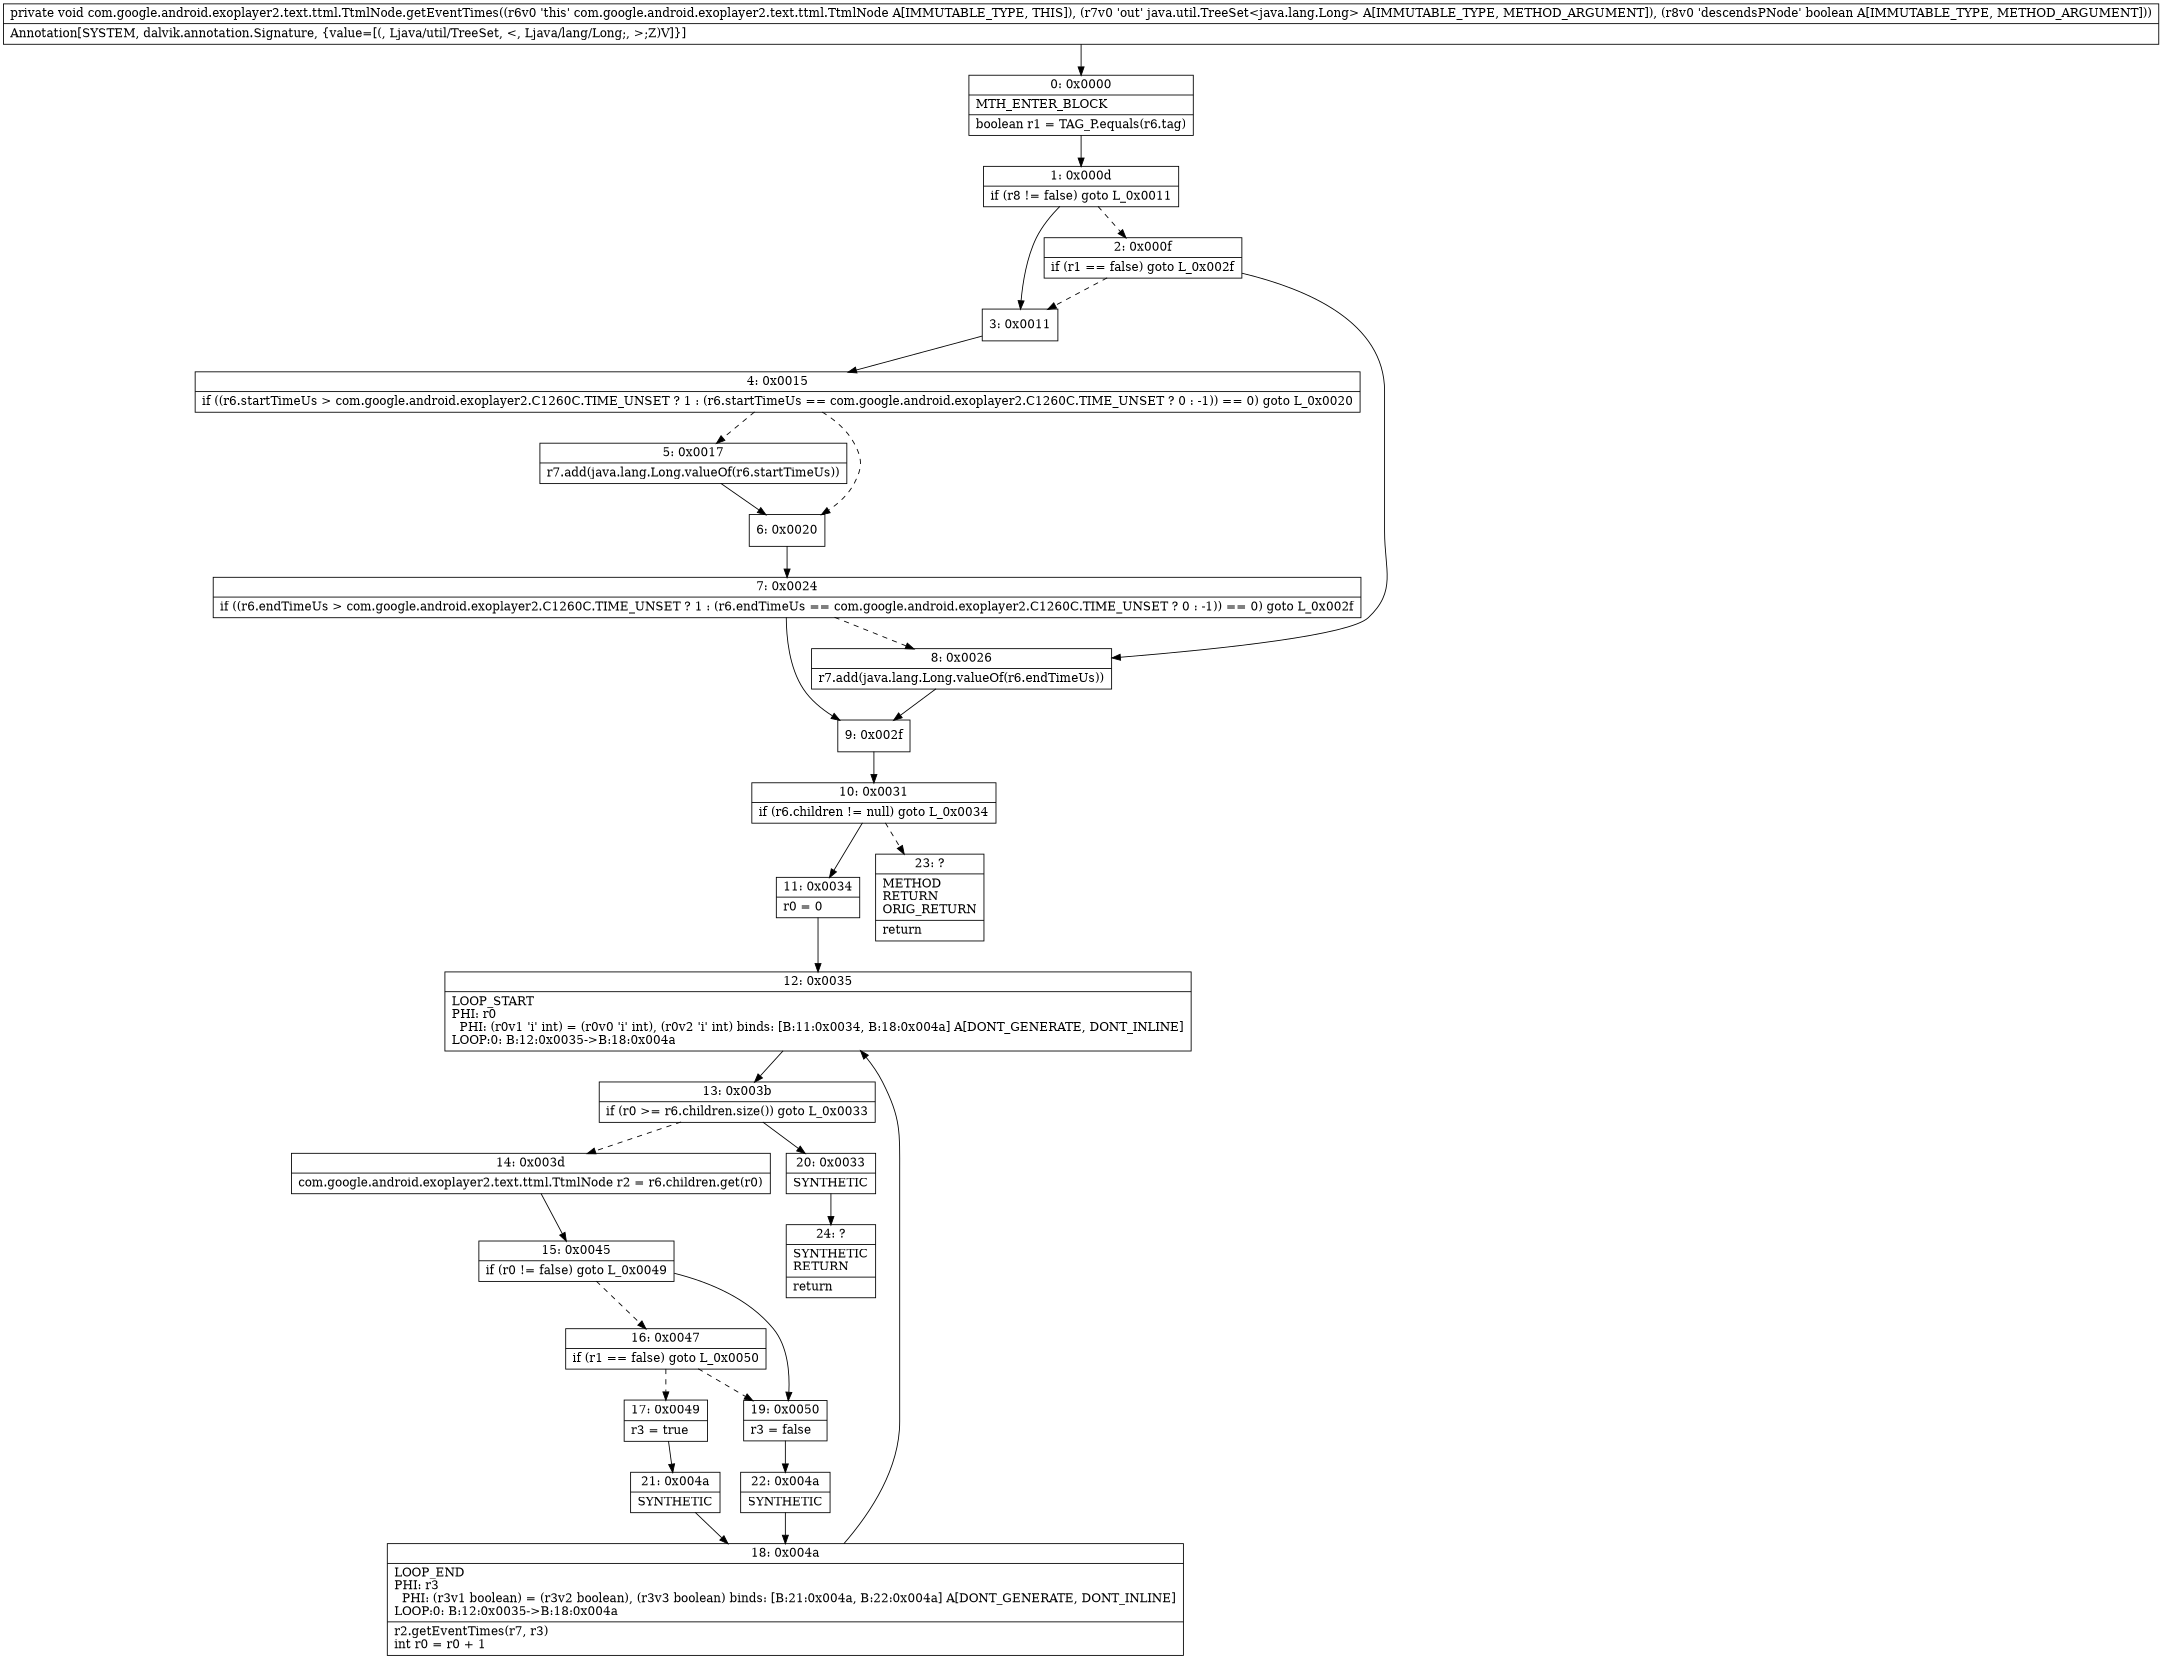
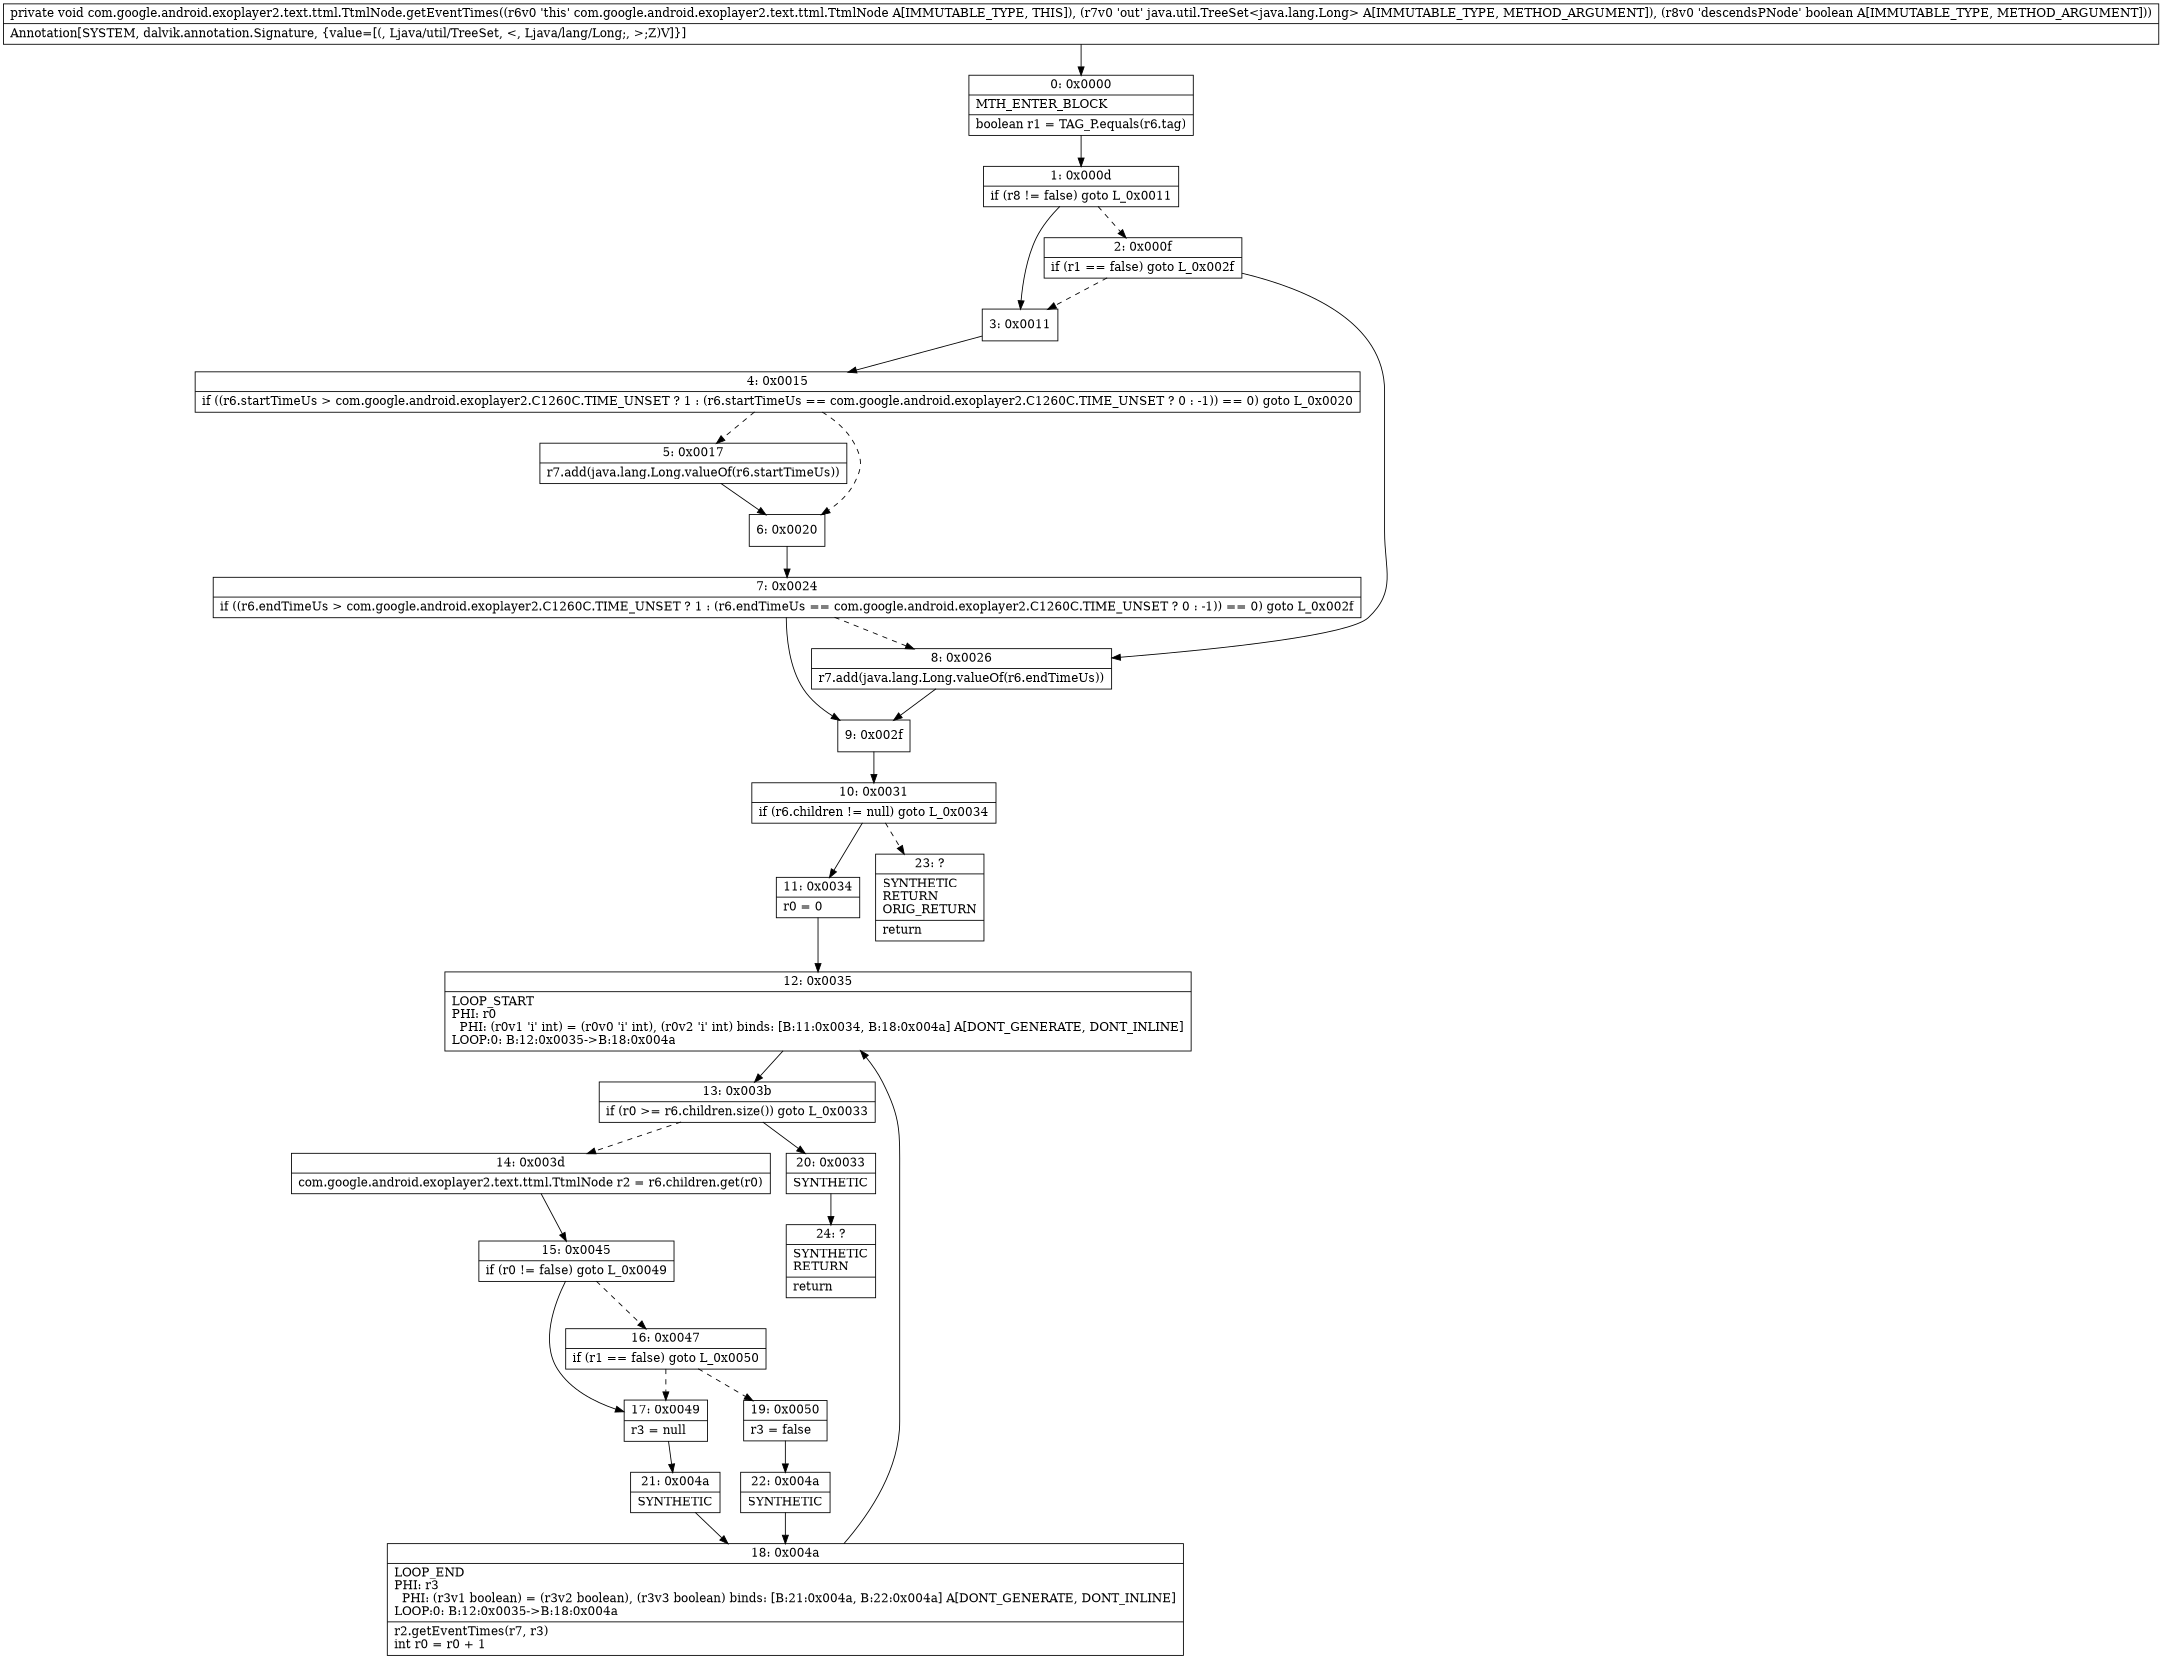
(912, 884) -> (920, 884)
(756, 1312) -> (553, 1360)
(660, 1431) -> (659, 1431)
